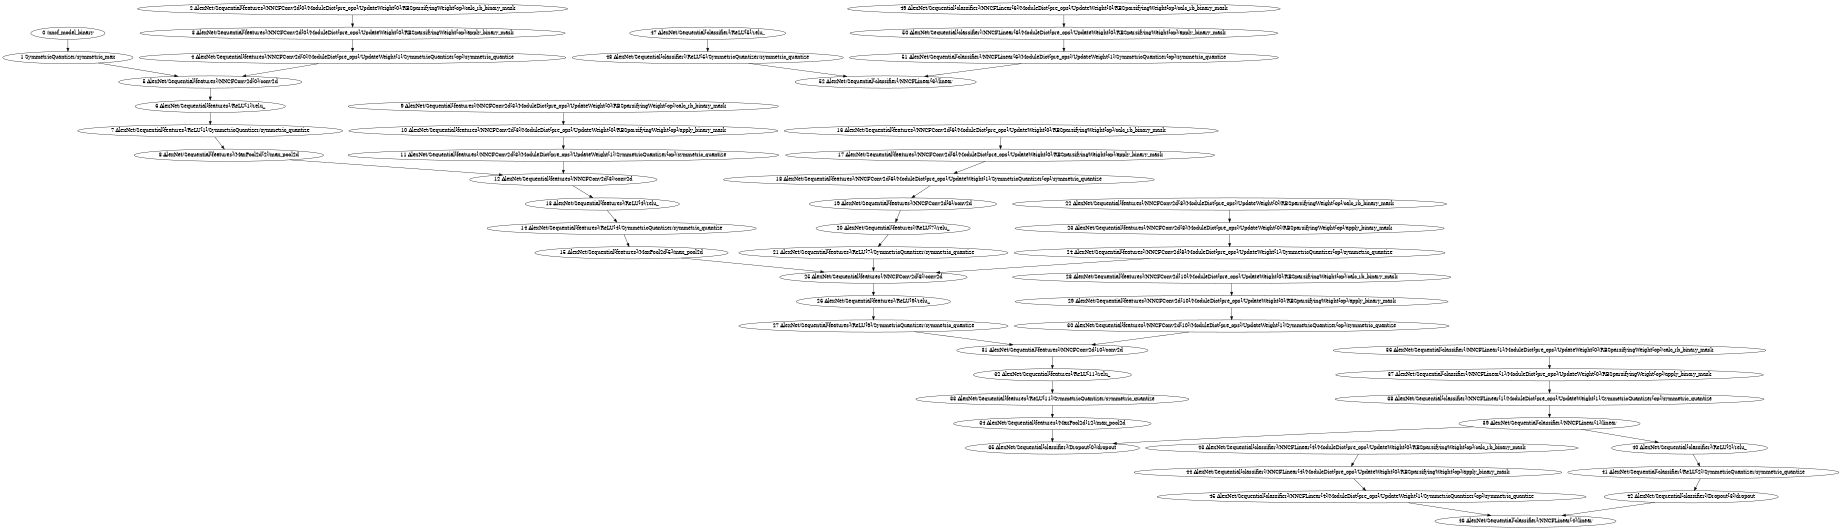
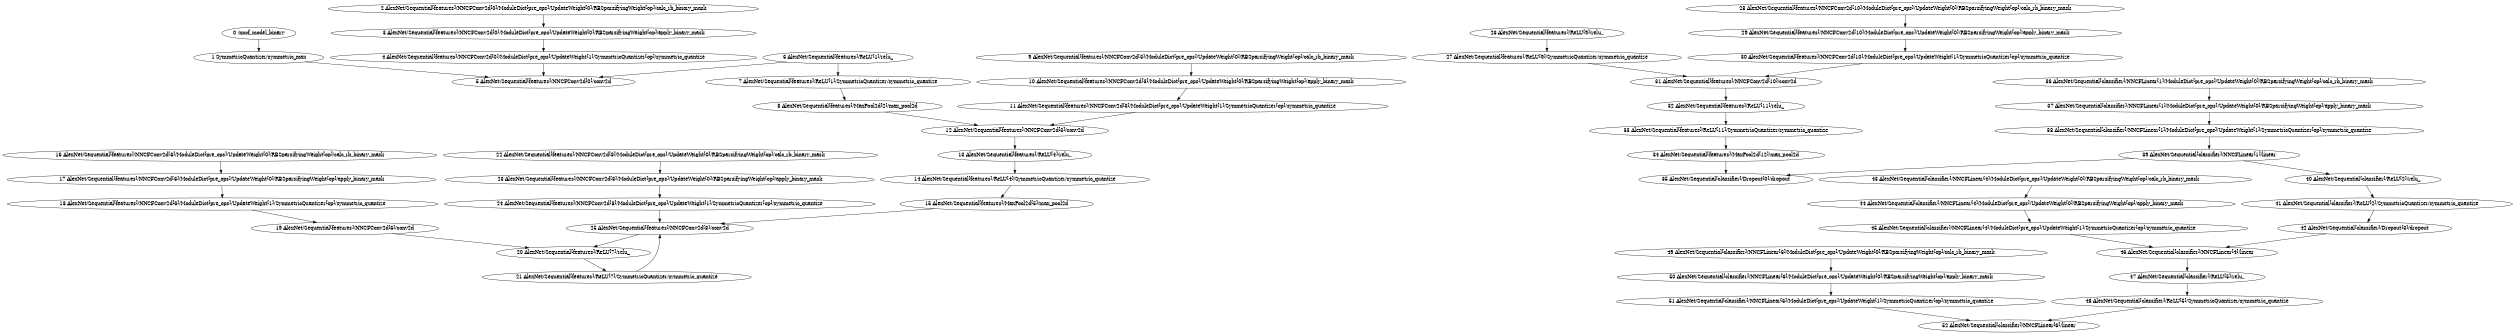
(210, 93) -> (695, 69)
none -> (2187, 263)
(873, 288) -> (618, 240)
